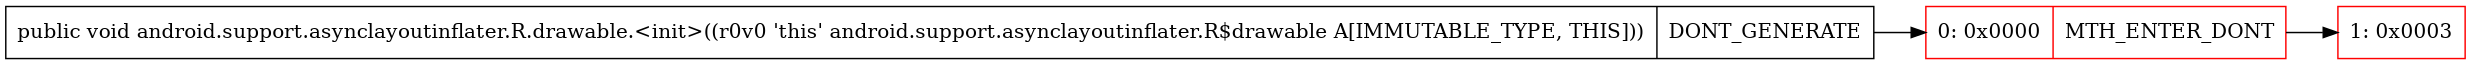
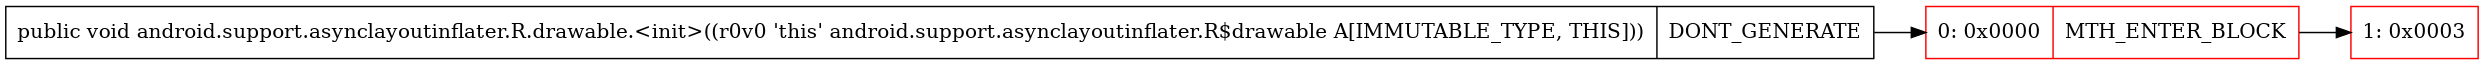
(2169, 32) -> (2176, 32)
